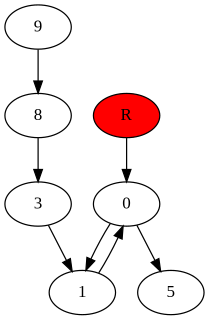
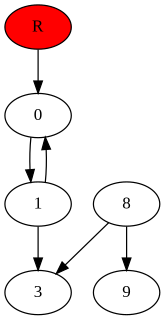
(38, 65) -> (127, 242)
(57, 243) -> (38, 242)
(171, 293) -> none
